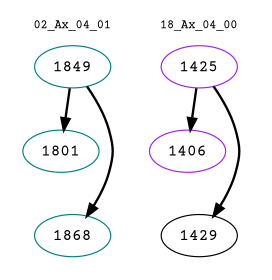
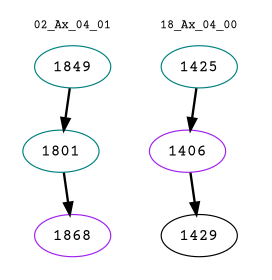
(199, 67) -> (199, 67)
(112, 145) -> (66, 188)
(239, 145) -> (193, 188)
(73, 236) -> (73, 236)
